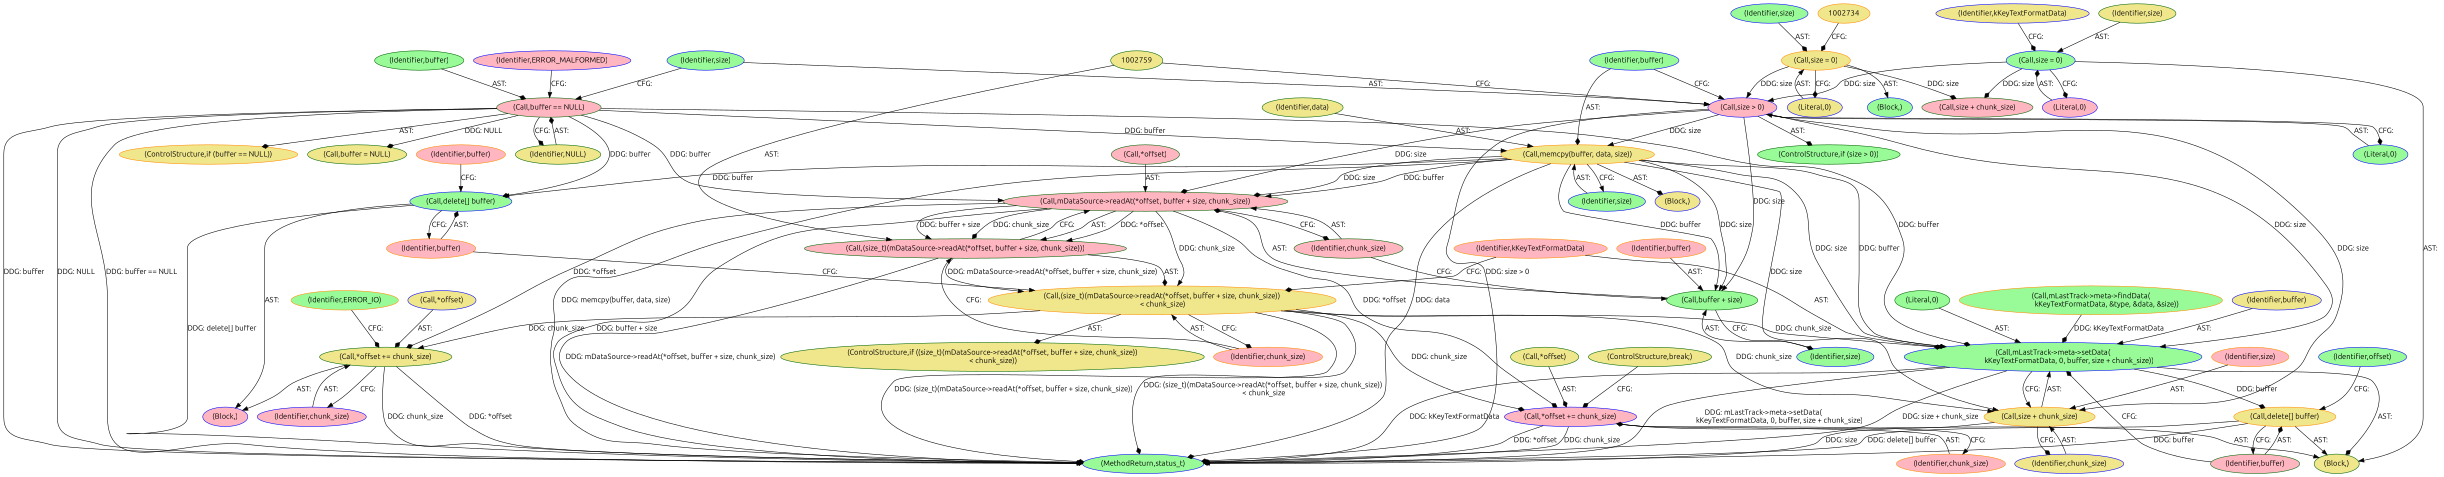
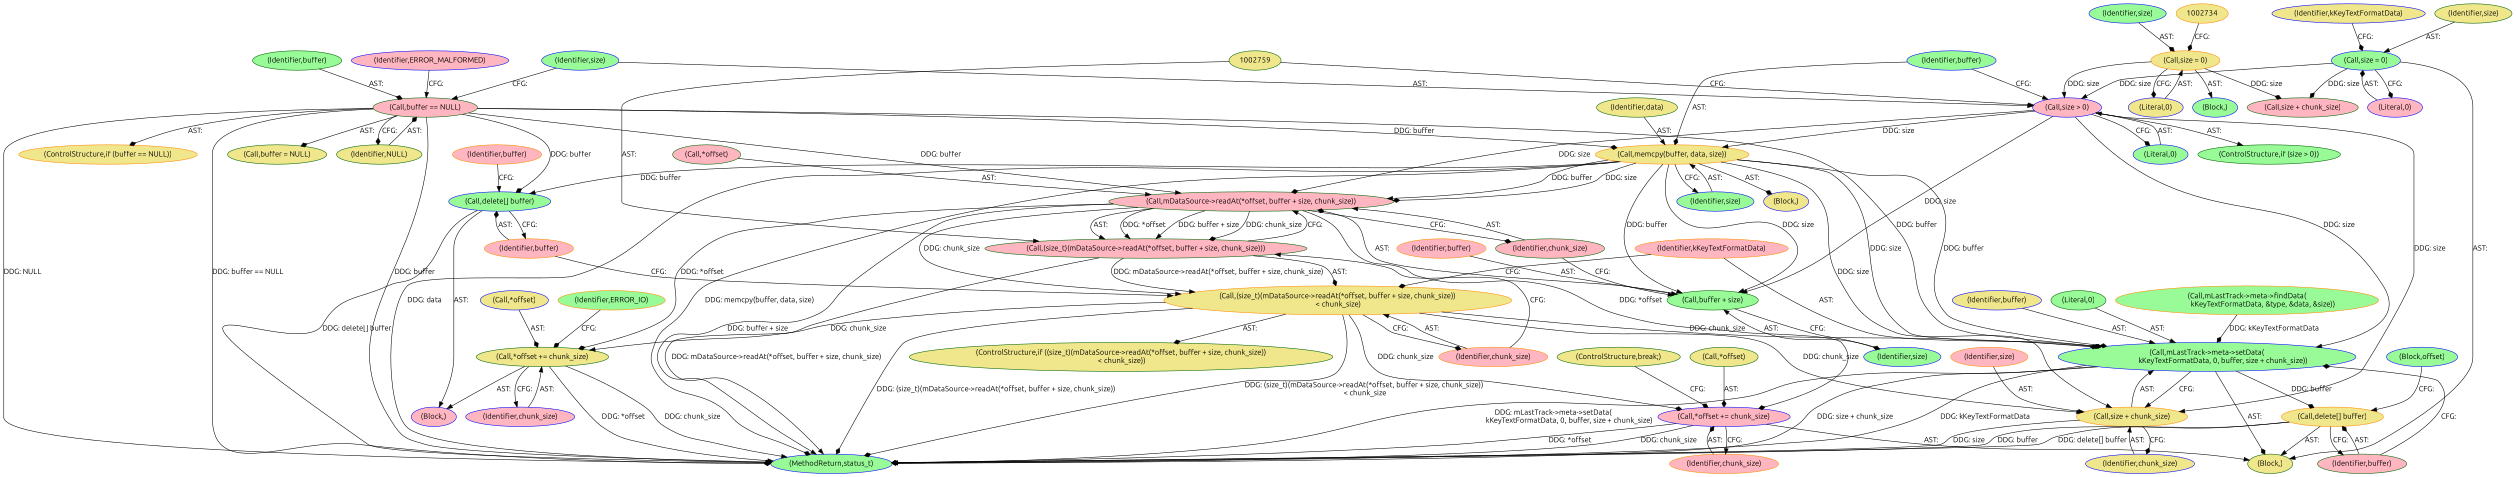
(1782, 129) -> (2167, 125)
(1050, 130) -> (1072, 121)
(484, 131) -> (368, 131)
(1490, 295) -> none
(2363, 357) -> (2422, 357)
